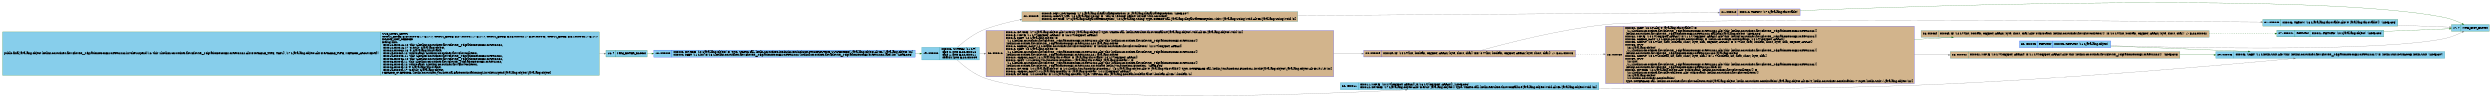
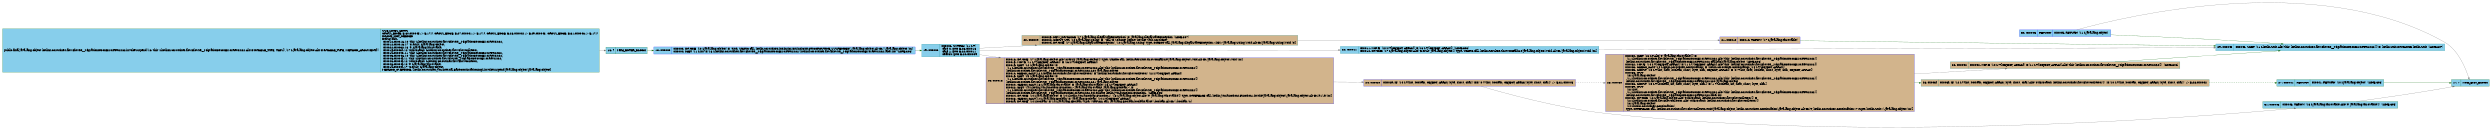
(2132, 3) -> (2007, 43)
